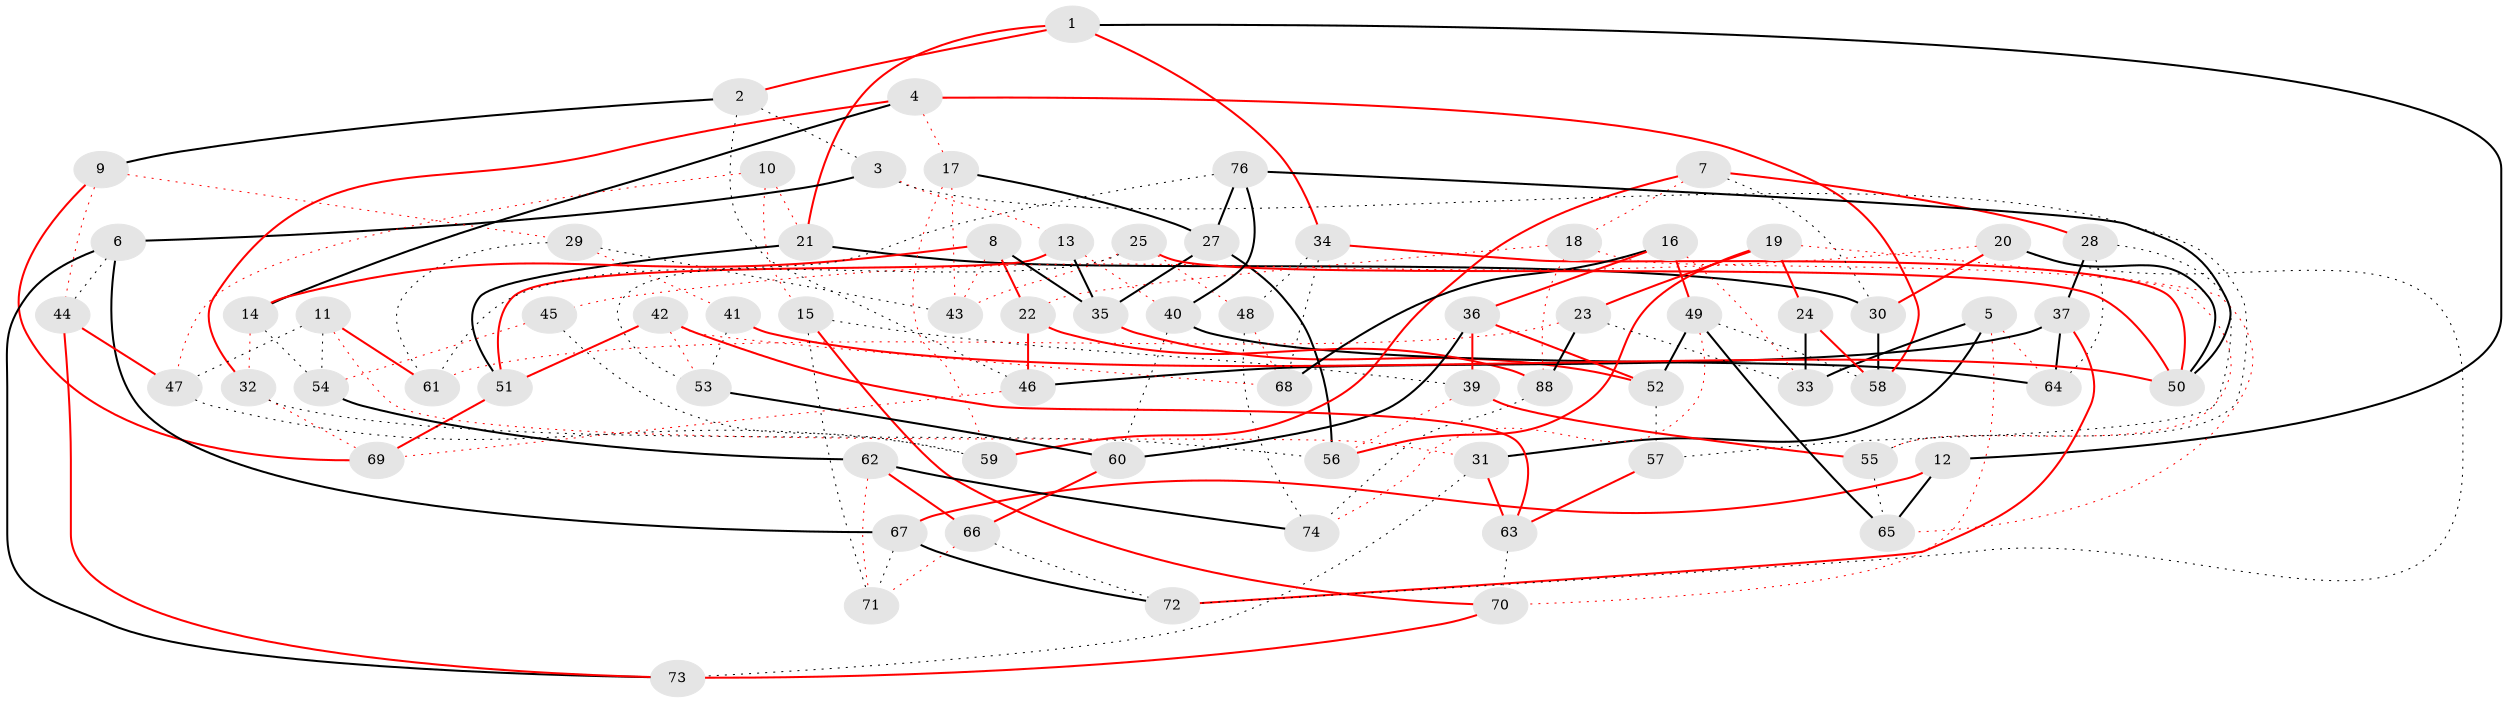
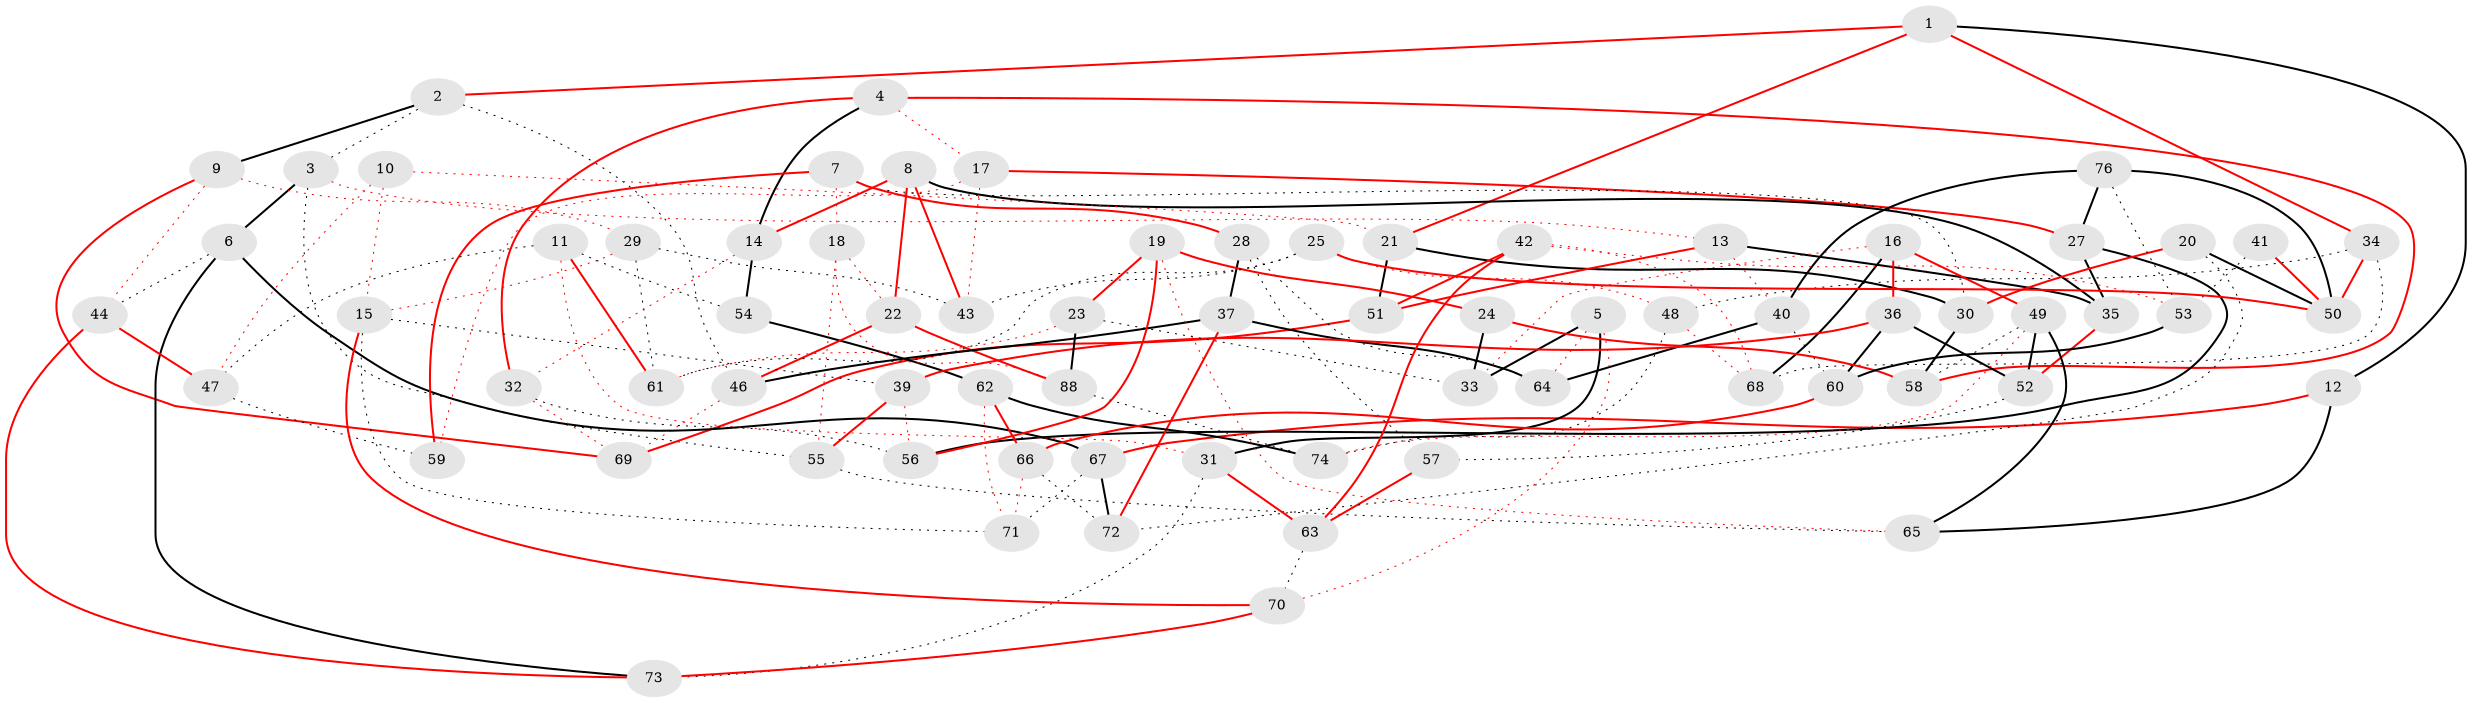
(1064, 193) -> (1480, 184)
(1058, 276) -> (1142, 279)
(975, 279) -> (938, 242)
(666, 283) -> (514, 285)
(549, 315) -> none
(1557, 349) -> (1955, 349)
(286, 351) -> (749, 279)
